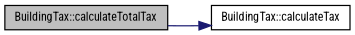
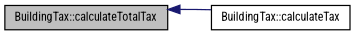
(183, 26) -> (196, 9)
